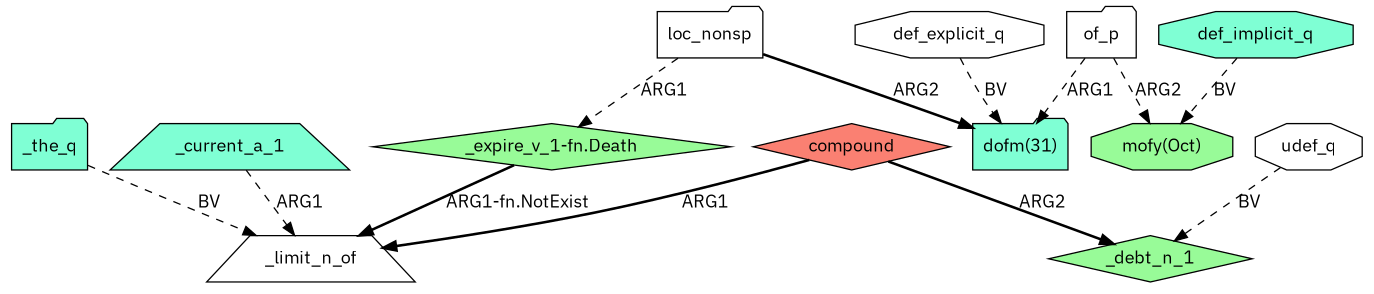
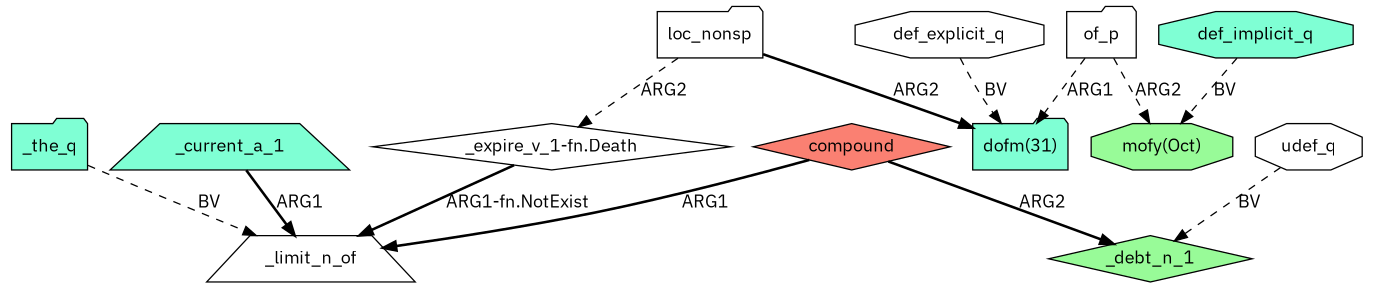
(664, 91) -> (664, 91)
(552, 147) -> (552, 147)
(267, 198) -> (267, 198)
